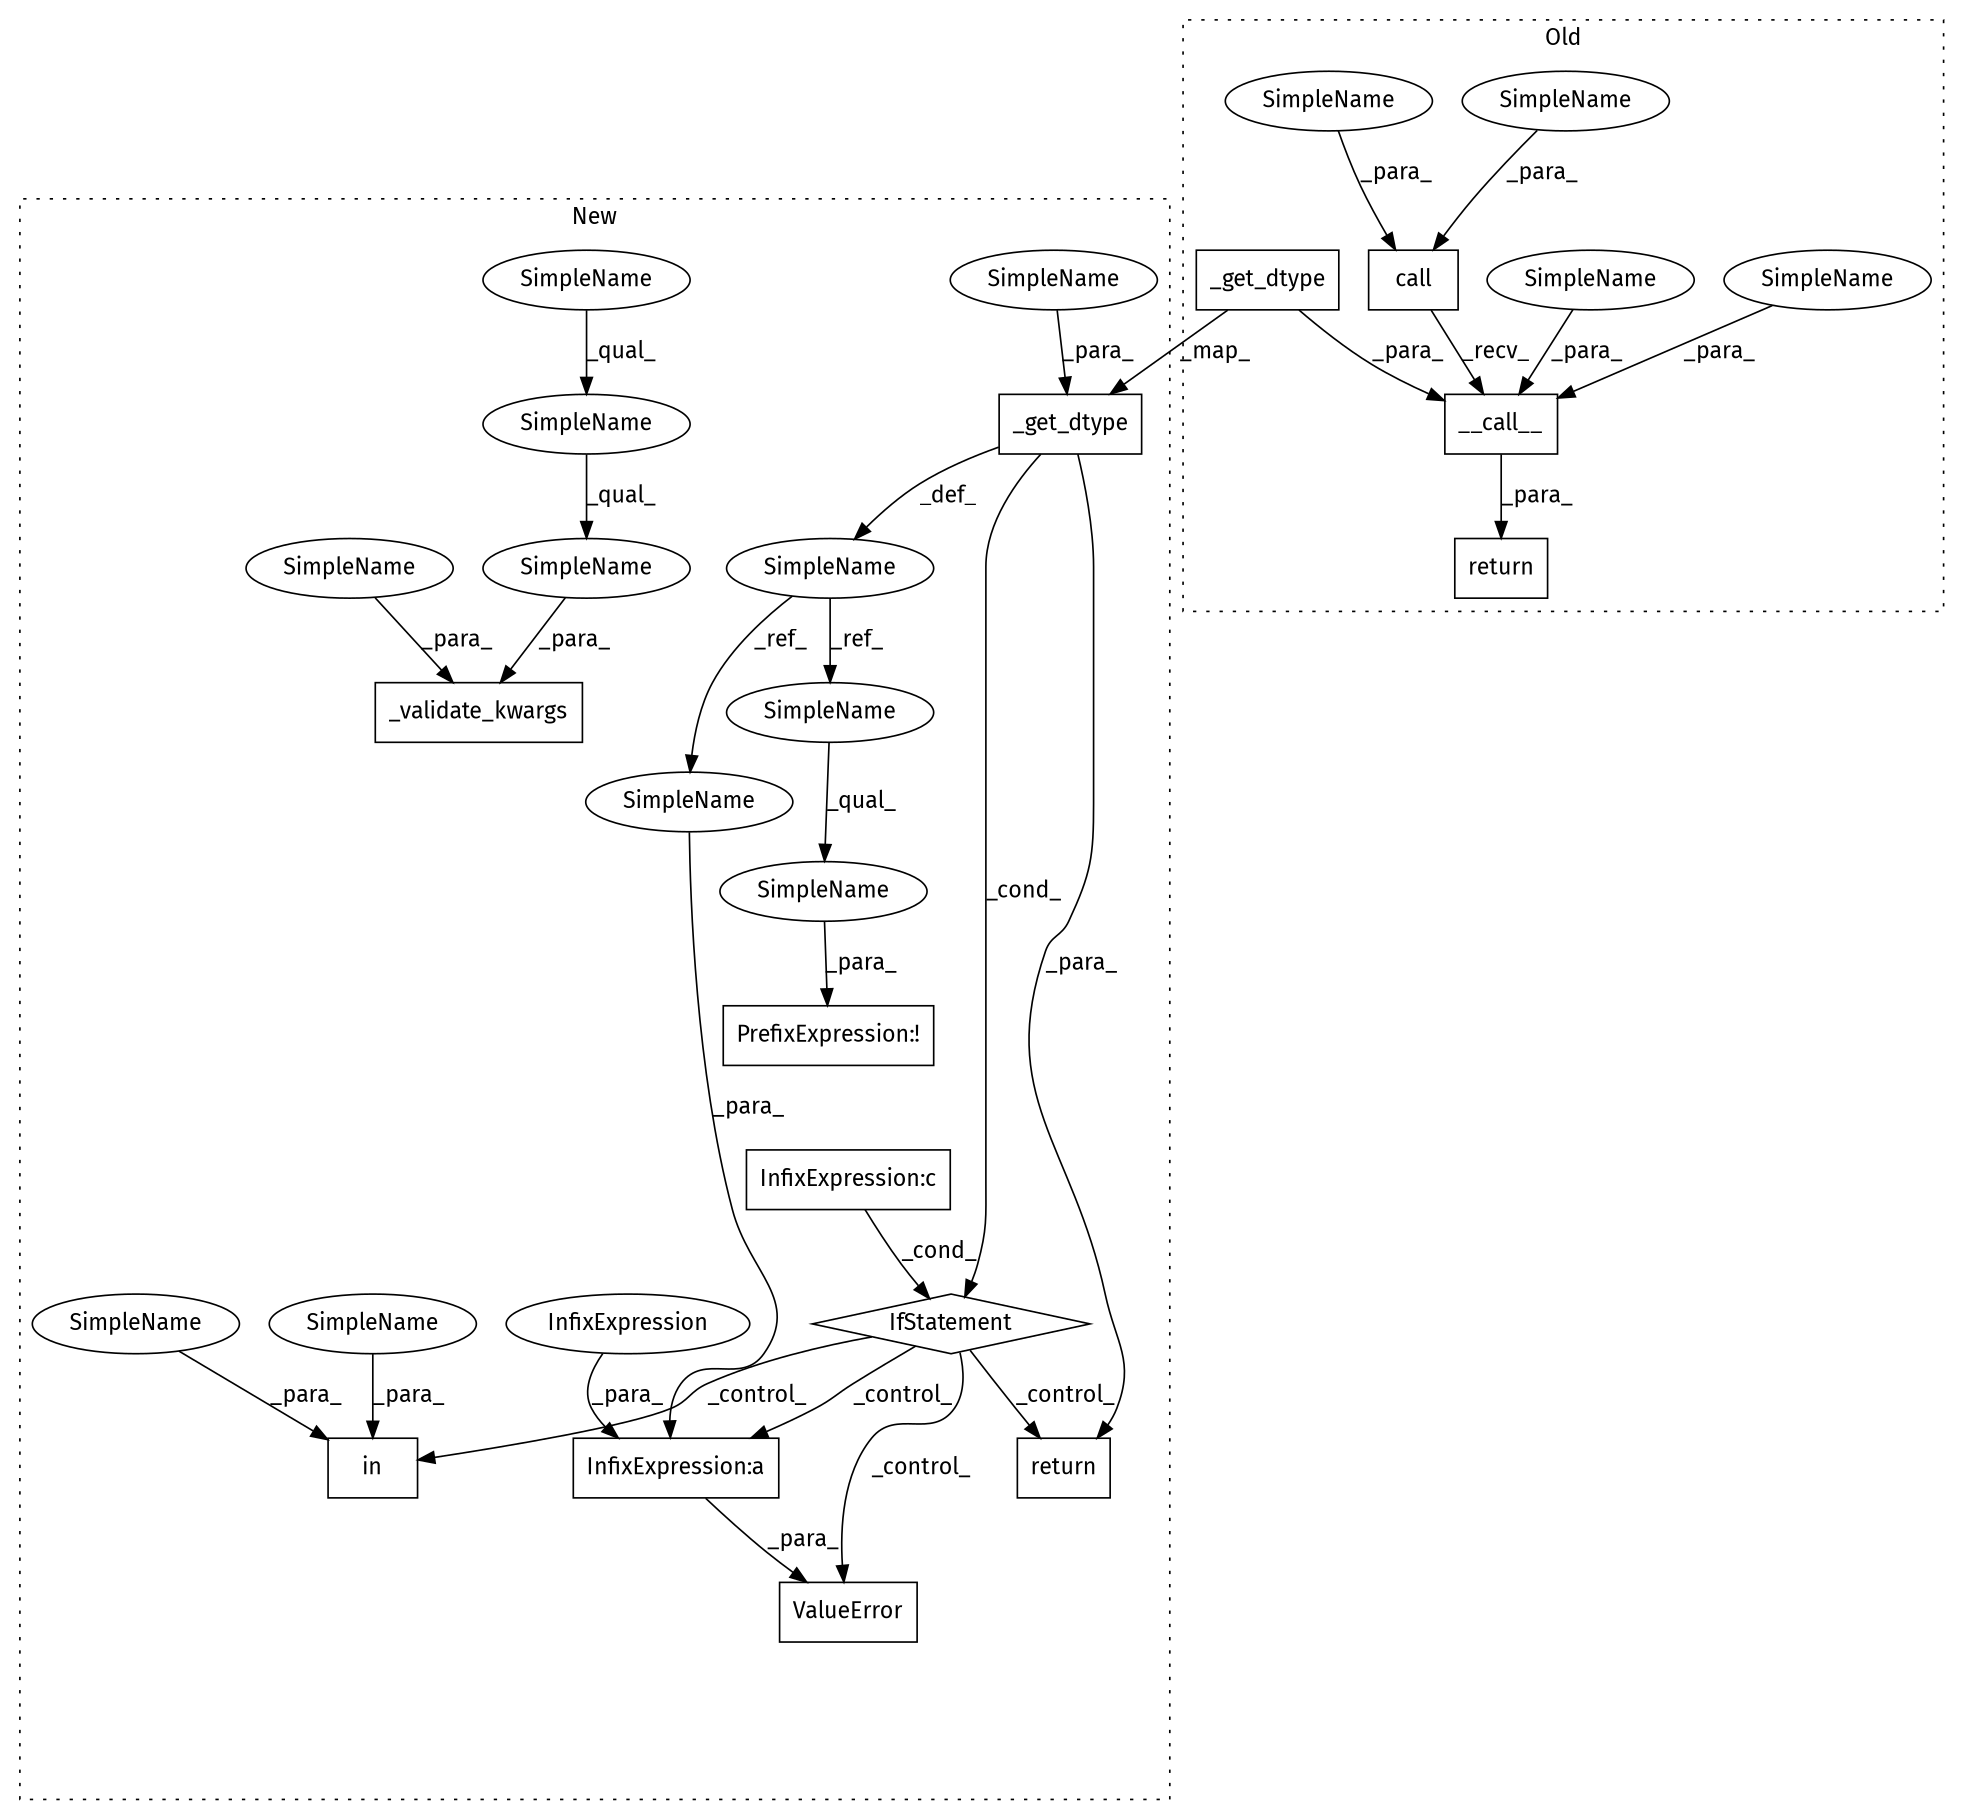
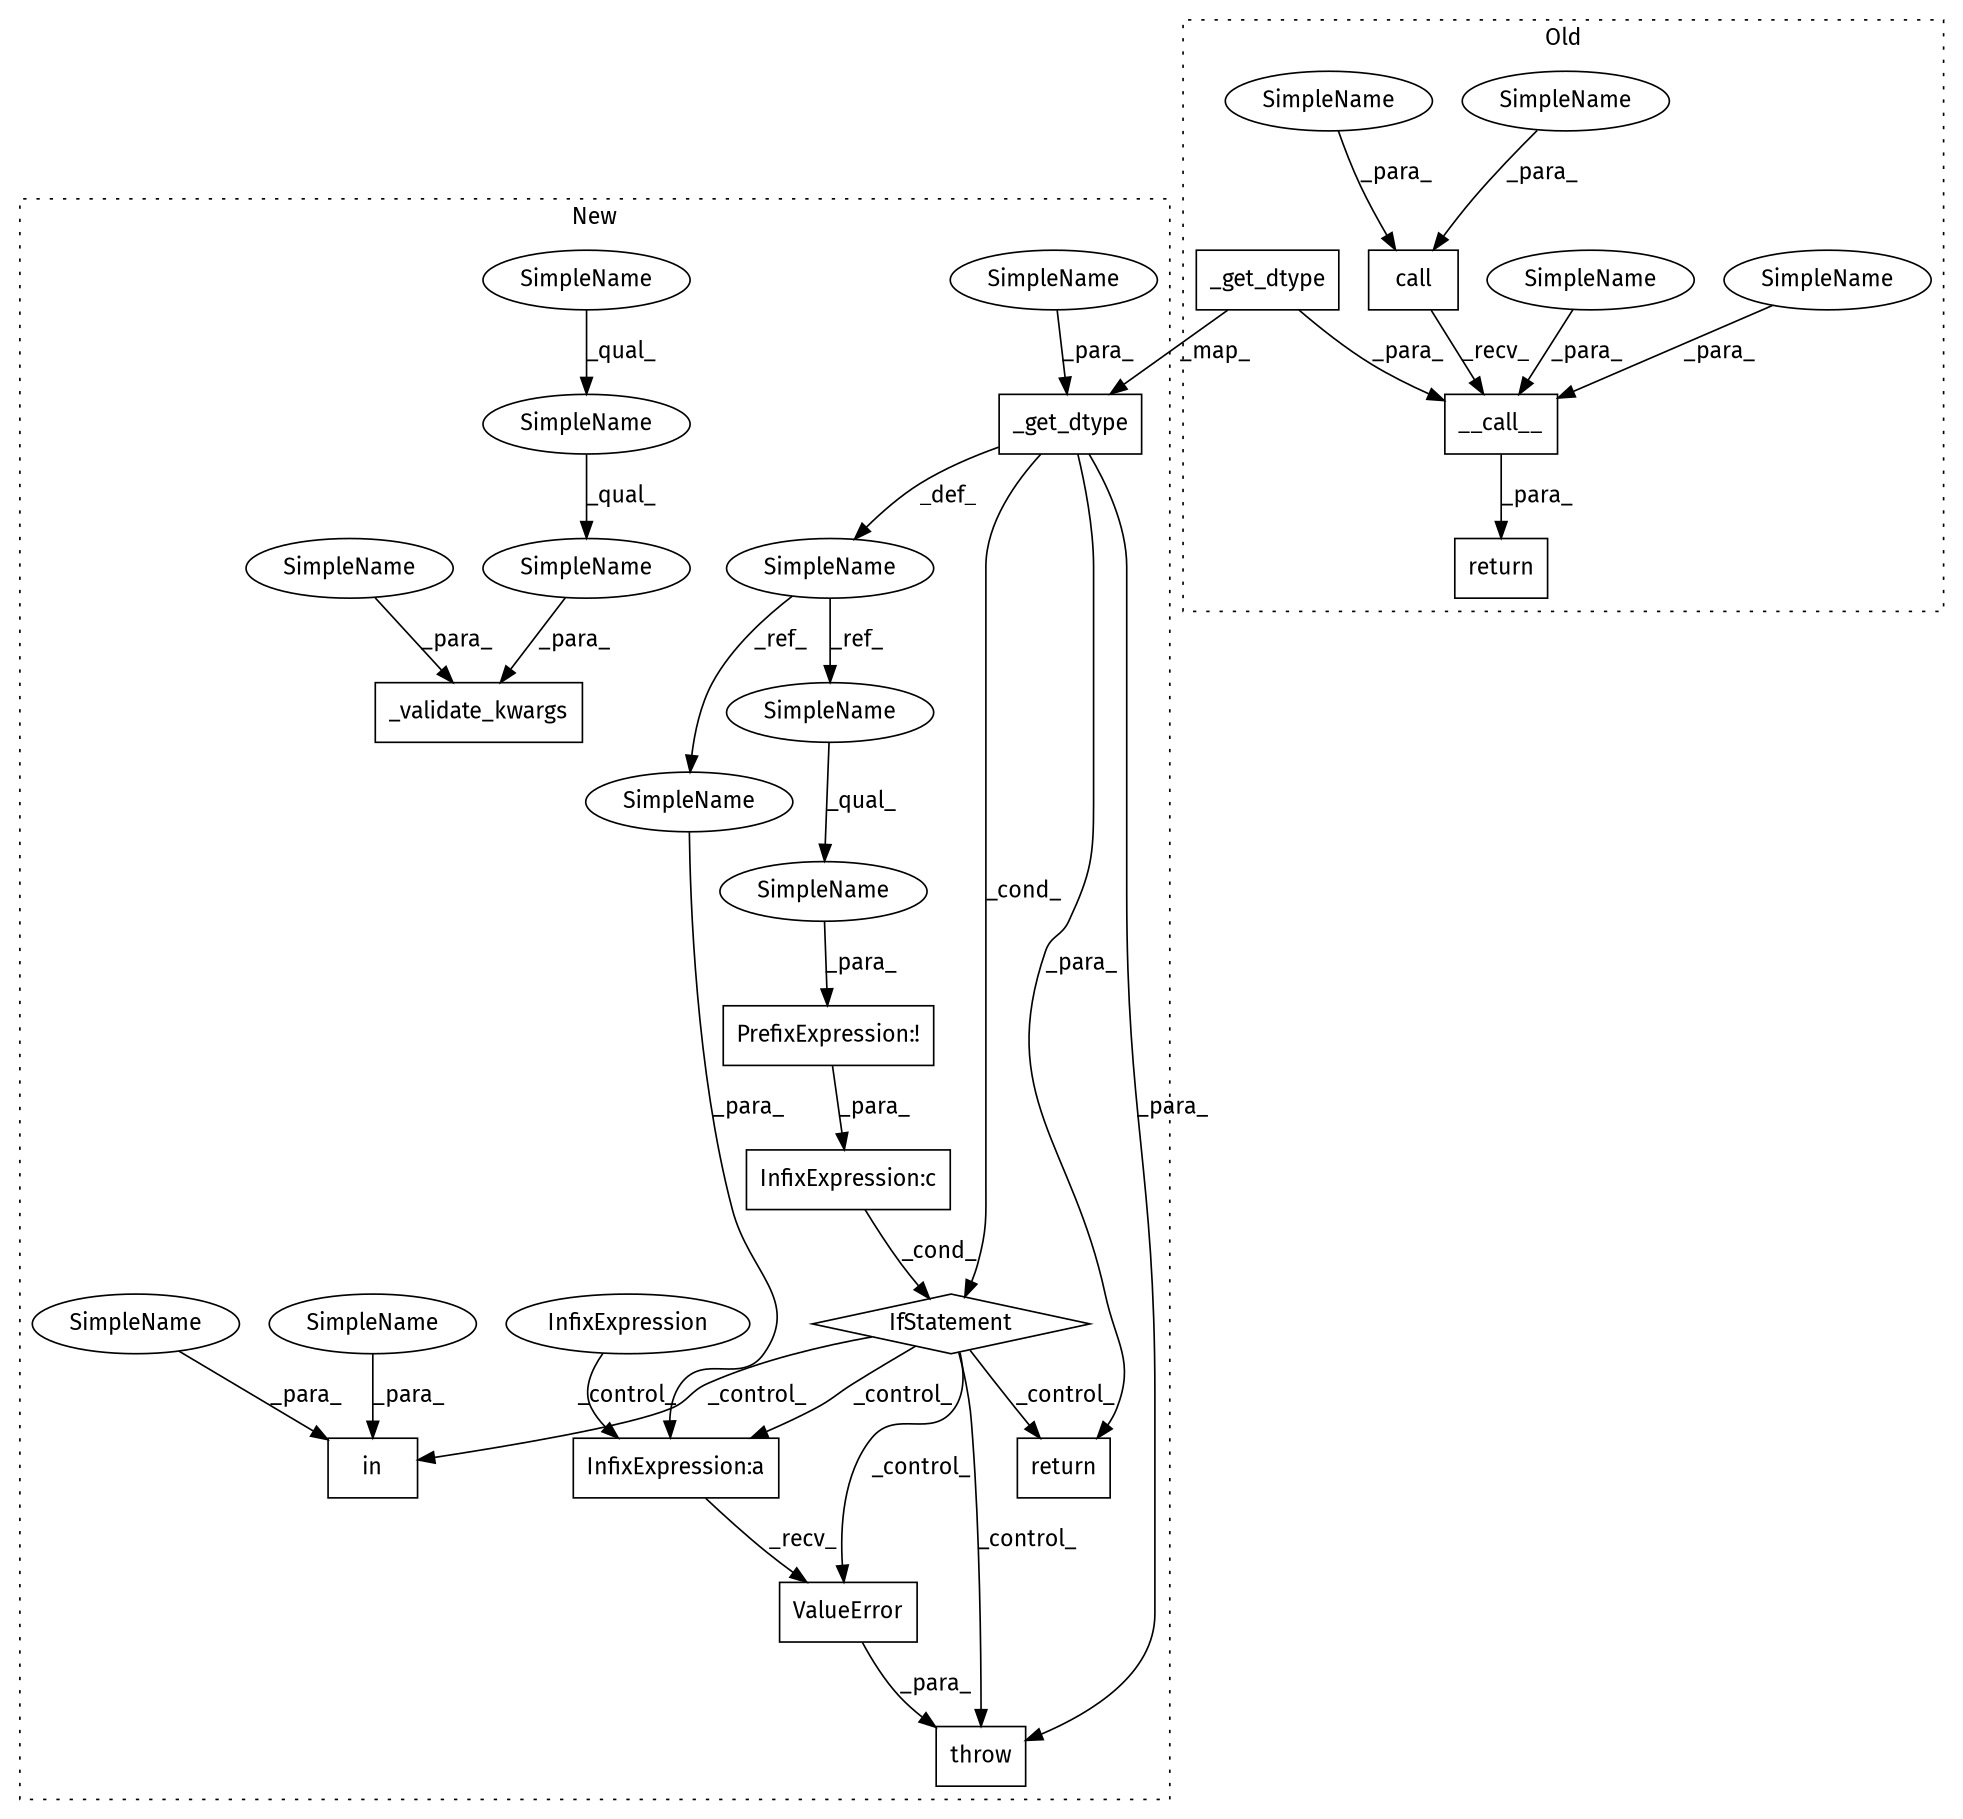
none -> (837, 1099)
(628, 1396) -> (628, 1396)
(804, 1540) -> (804, 1540)
none -> (981, 1756)
